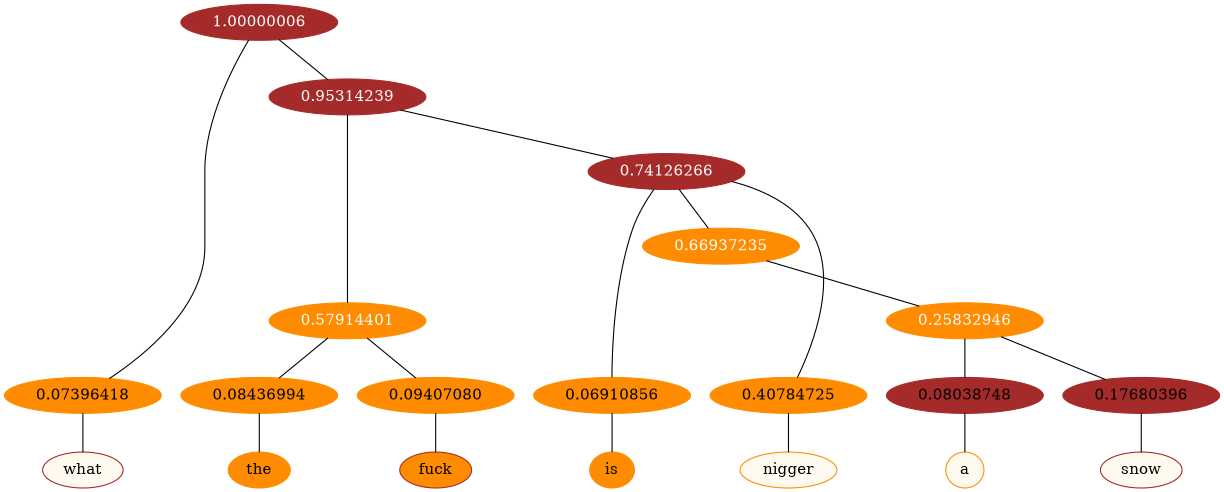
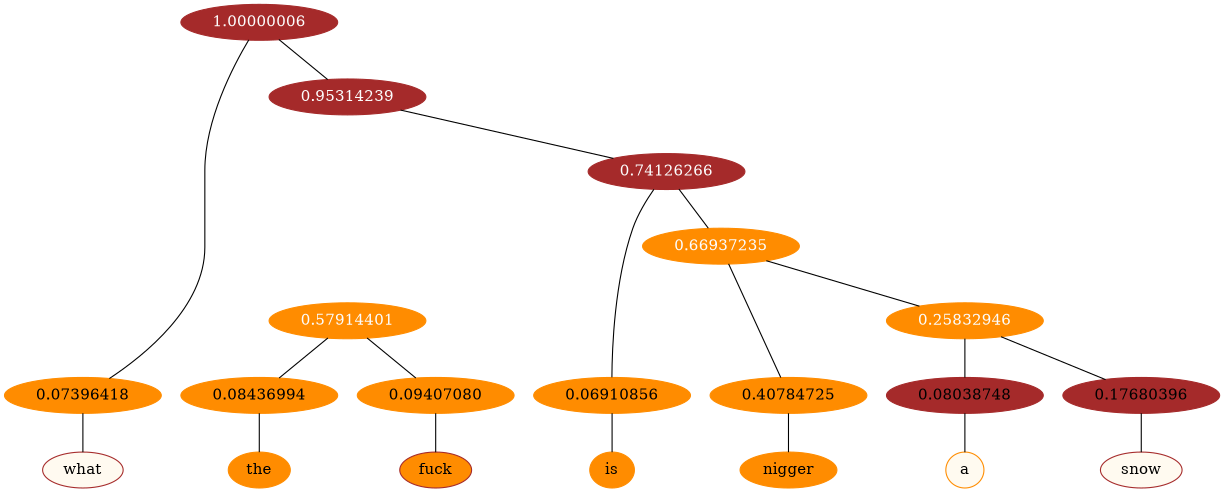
(347, 209) -> none
(821, 258) -> (755, 321)
(788, 470) -> (788, 470)
